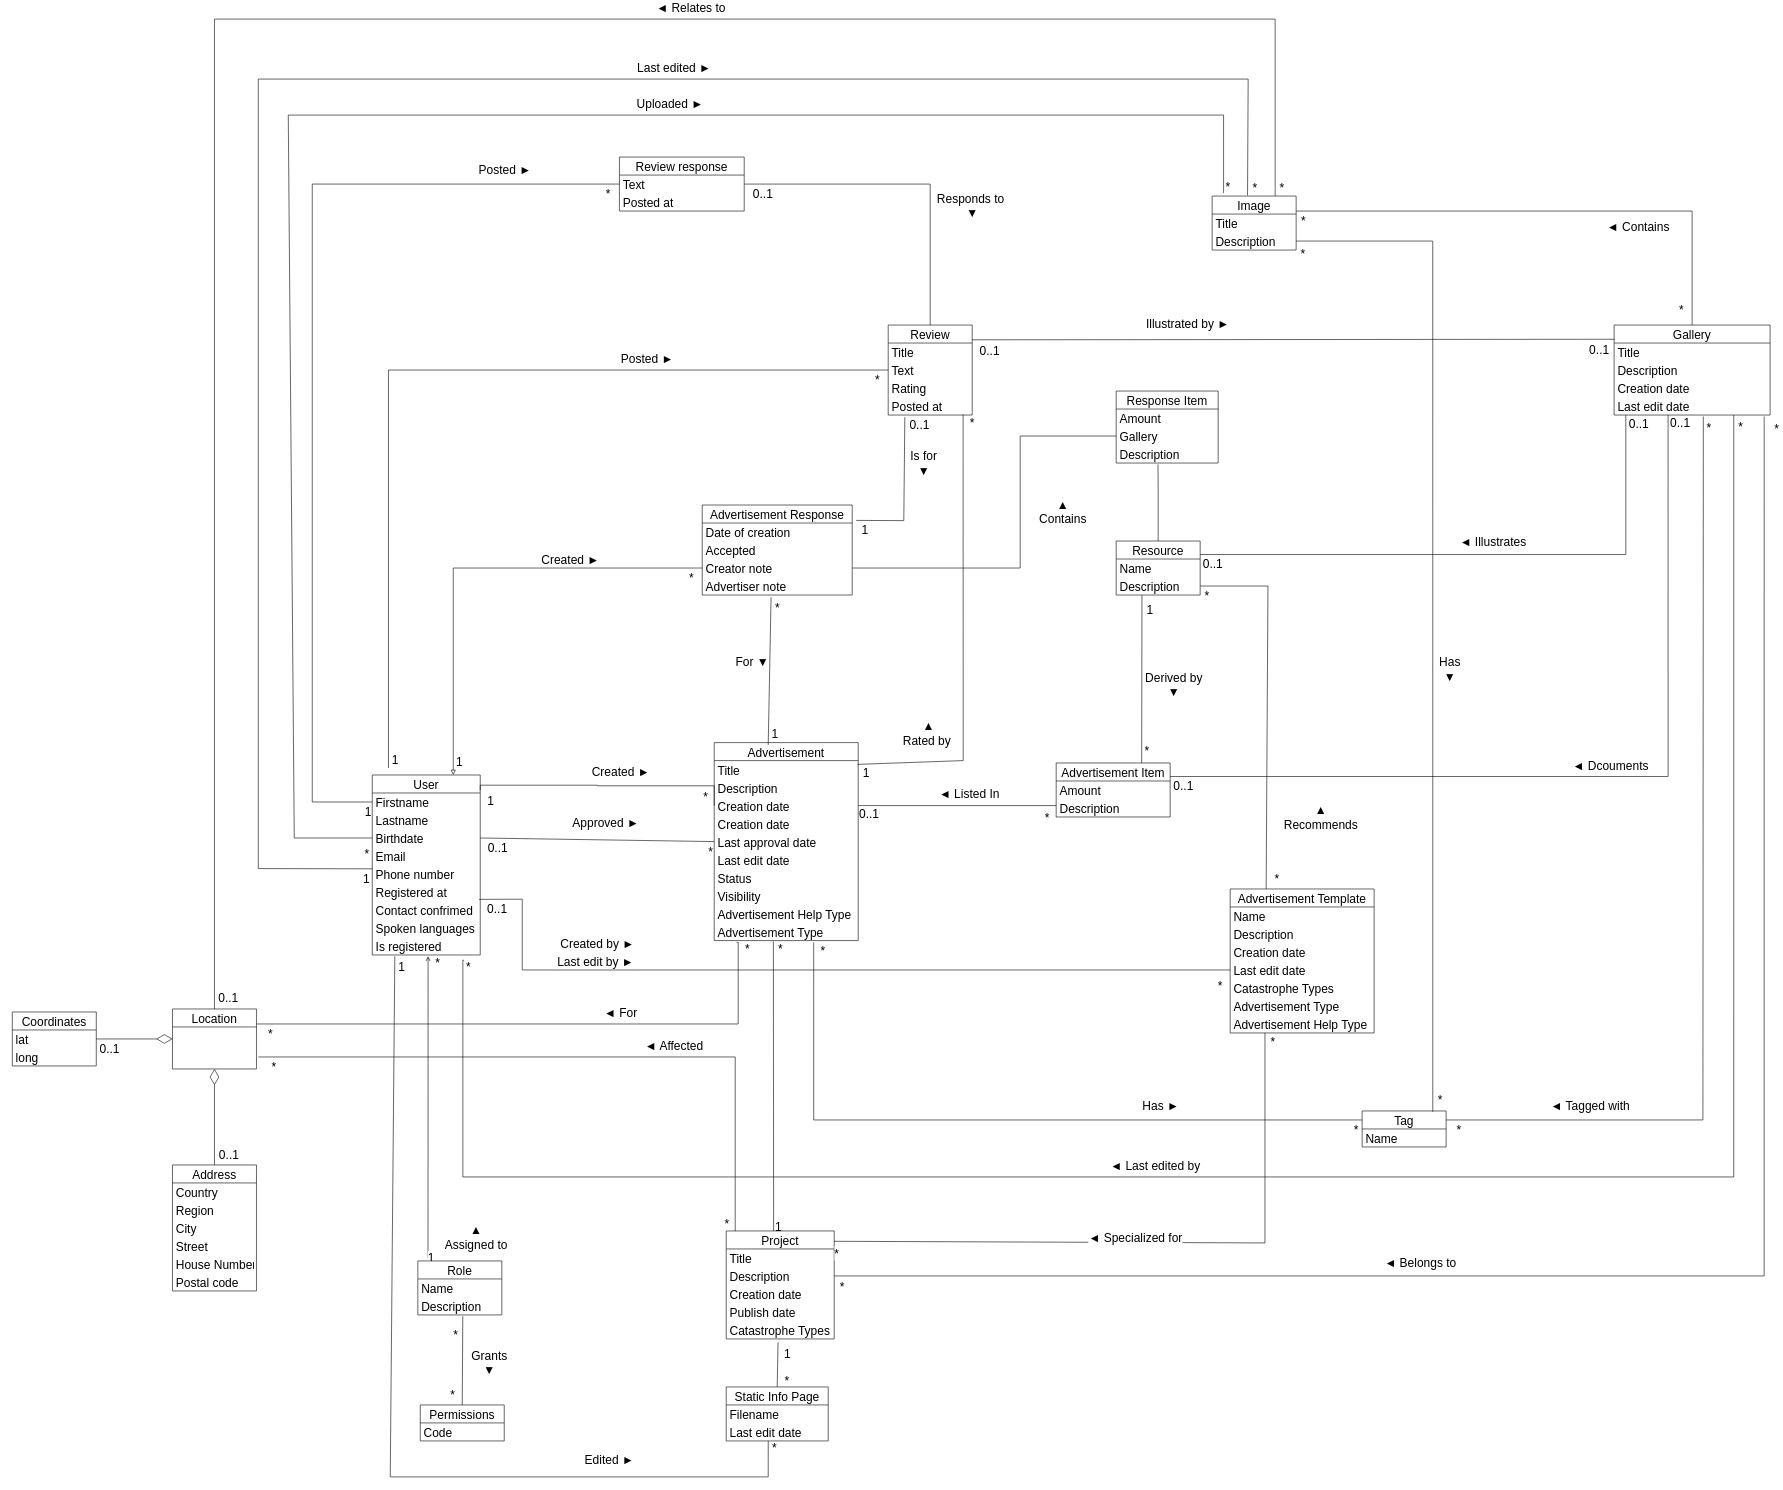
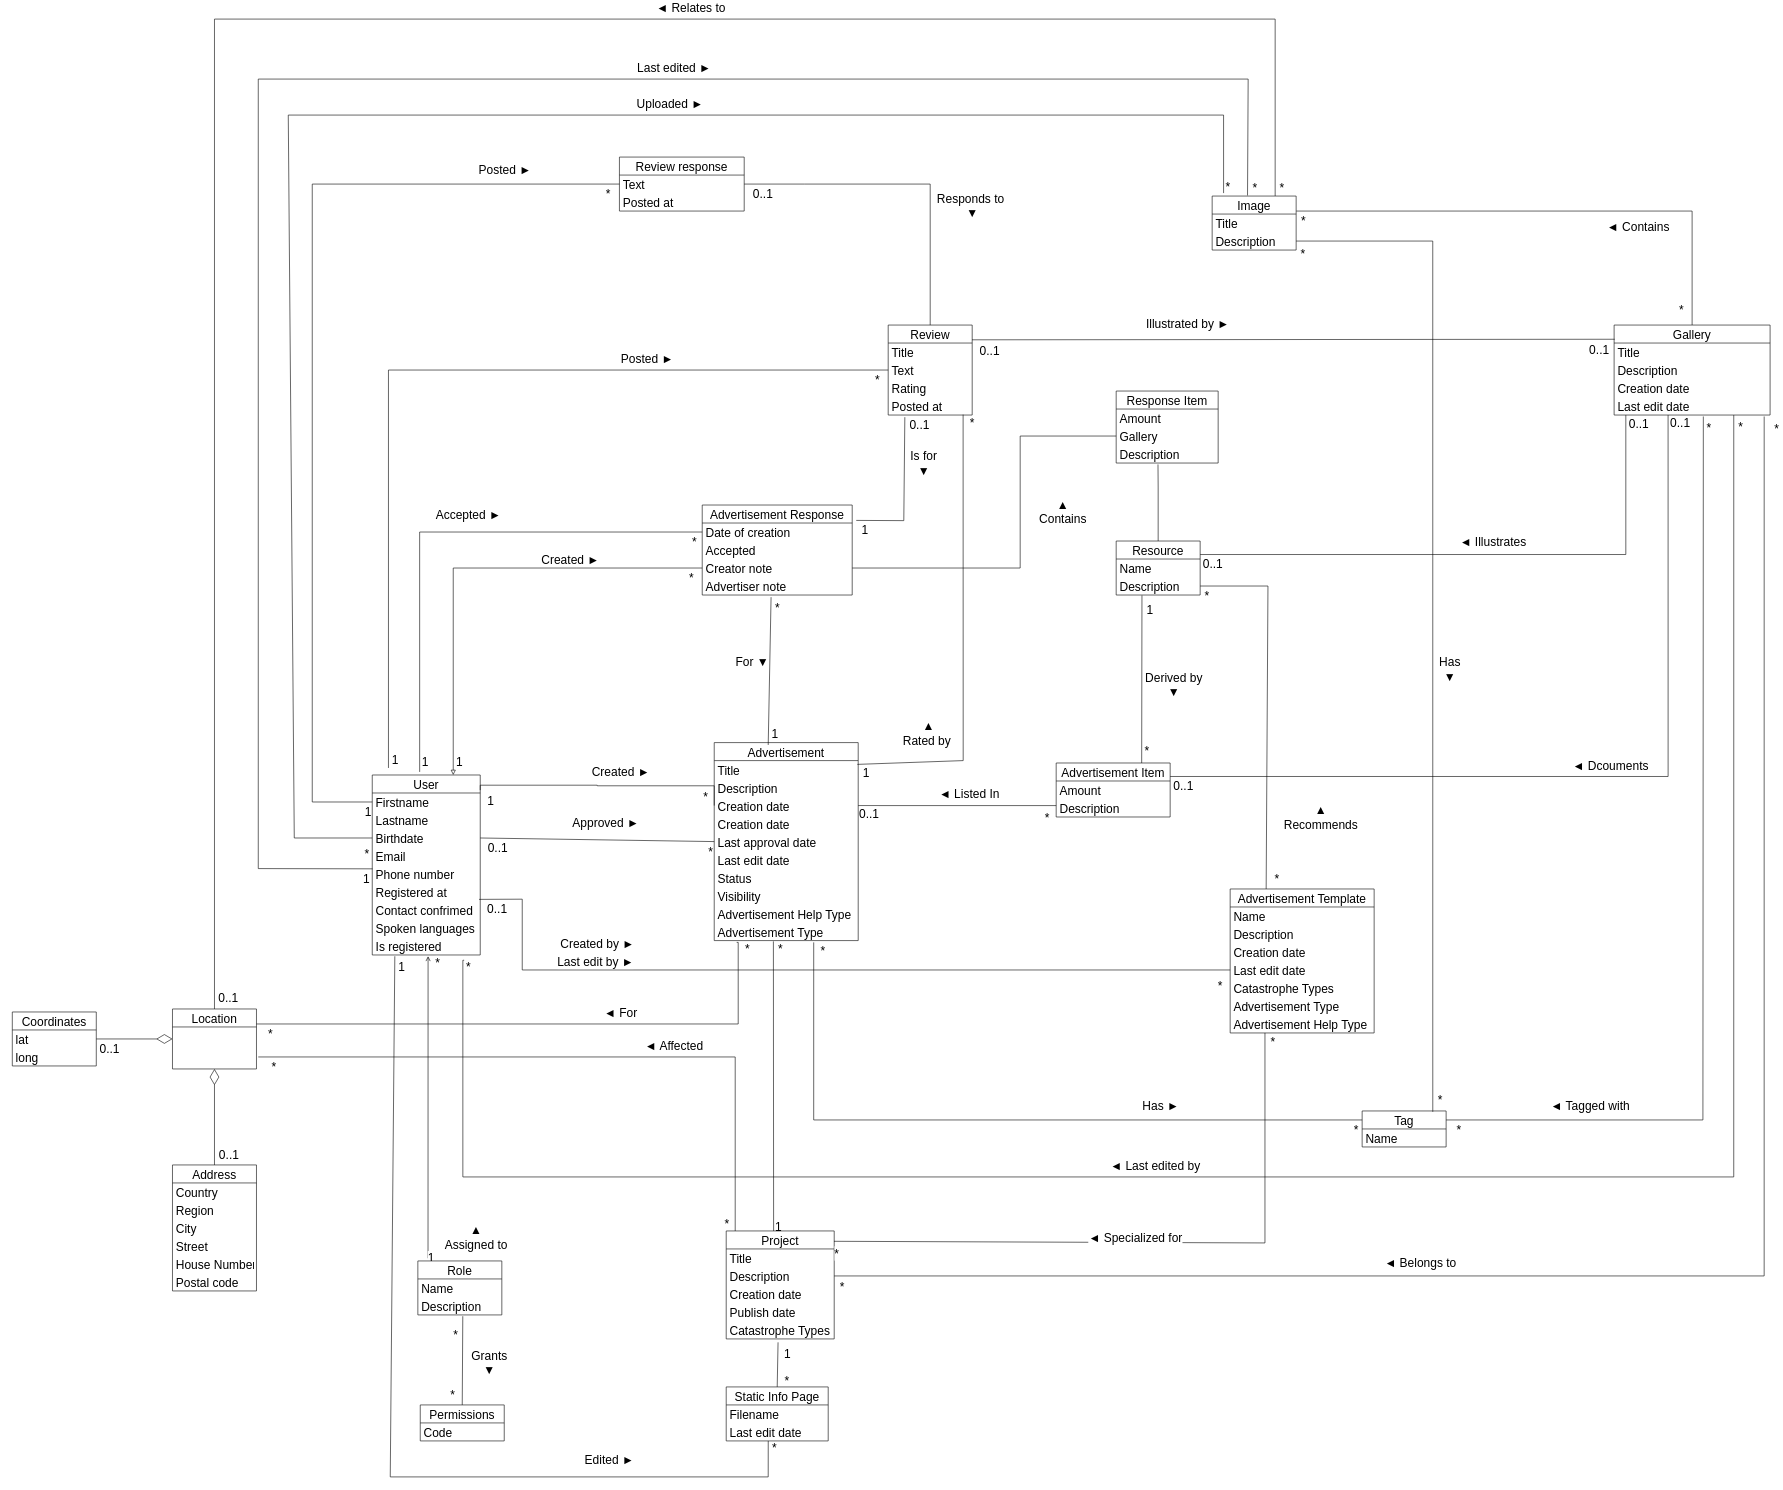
none -> (440, 532)
